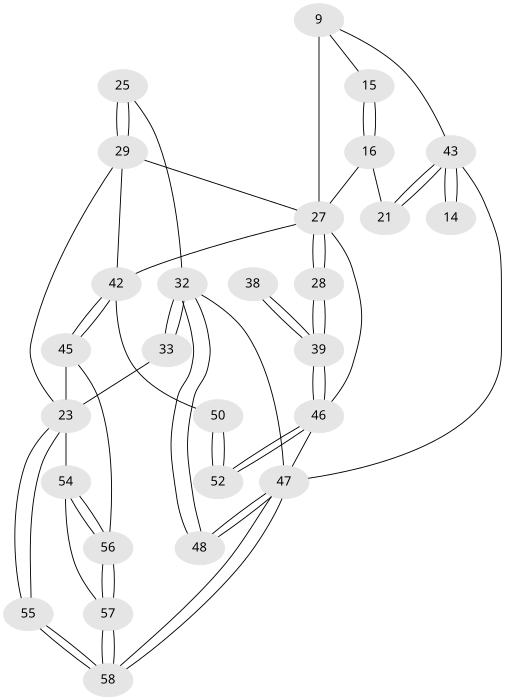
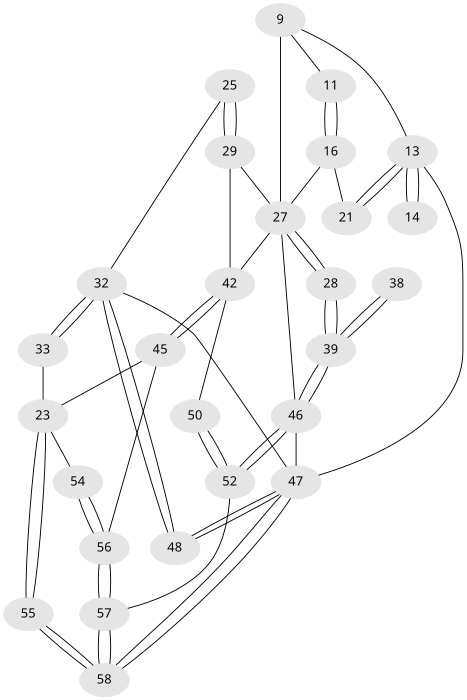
(369, 86) -> (331, 86)
(451, 152) -> (412, 152)
(50, 281) -> none
(71, 552) -> (200, 573)
